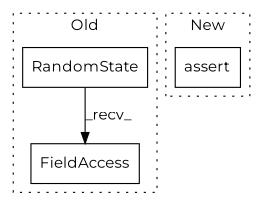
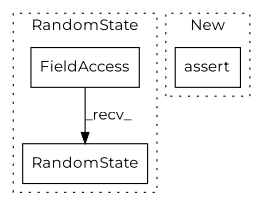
(85, 26) -> (85, 26)
(85, 110) -> (85, 110)
